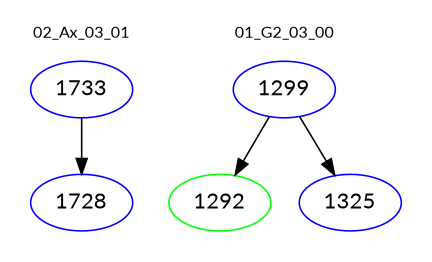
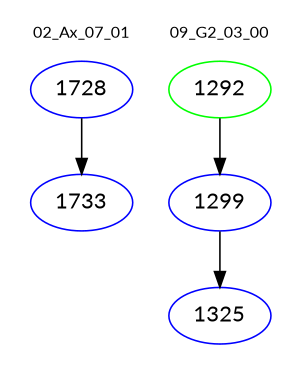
(82, 34) -> (82, 34)
(285, 34) -> (220, 34)
(82, 138) -> (82, 138)
(256, 139) -> (220, 138)
